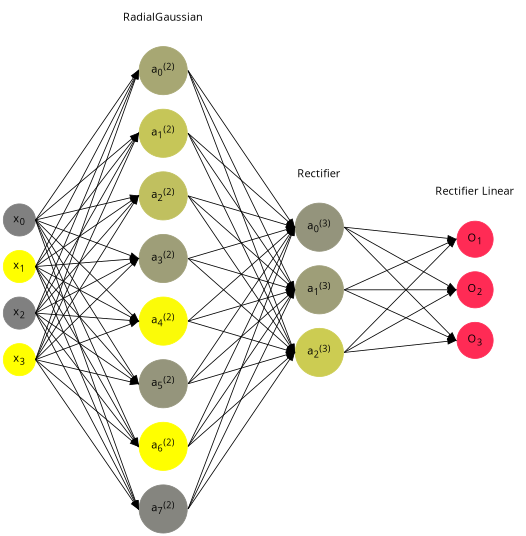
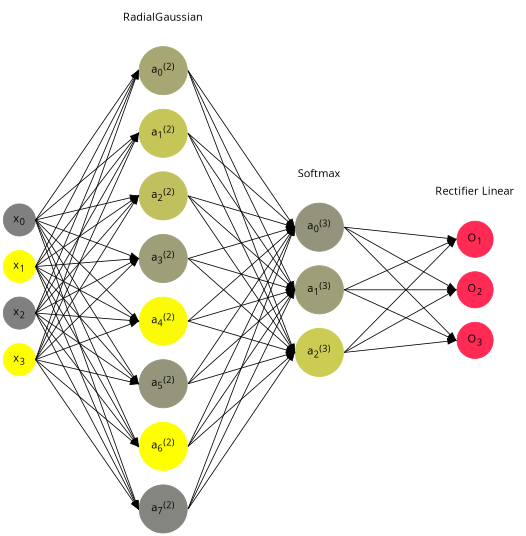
(319, 174) -> (319, 174)
